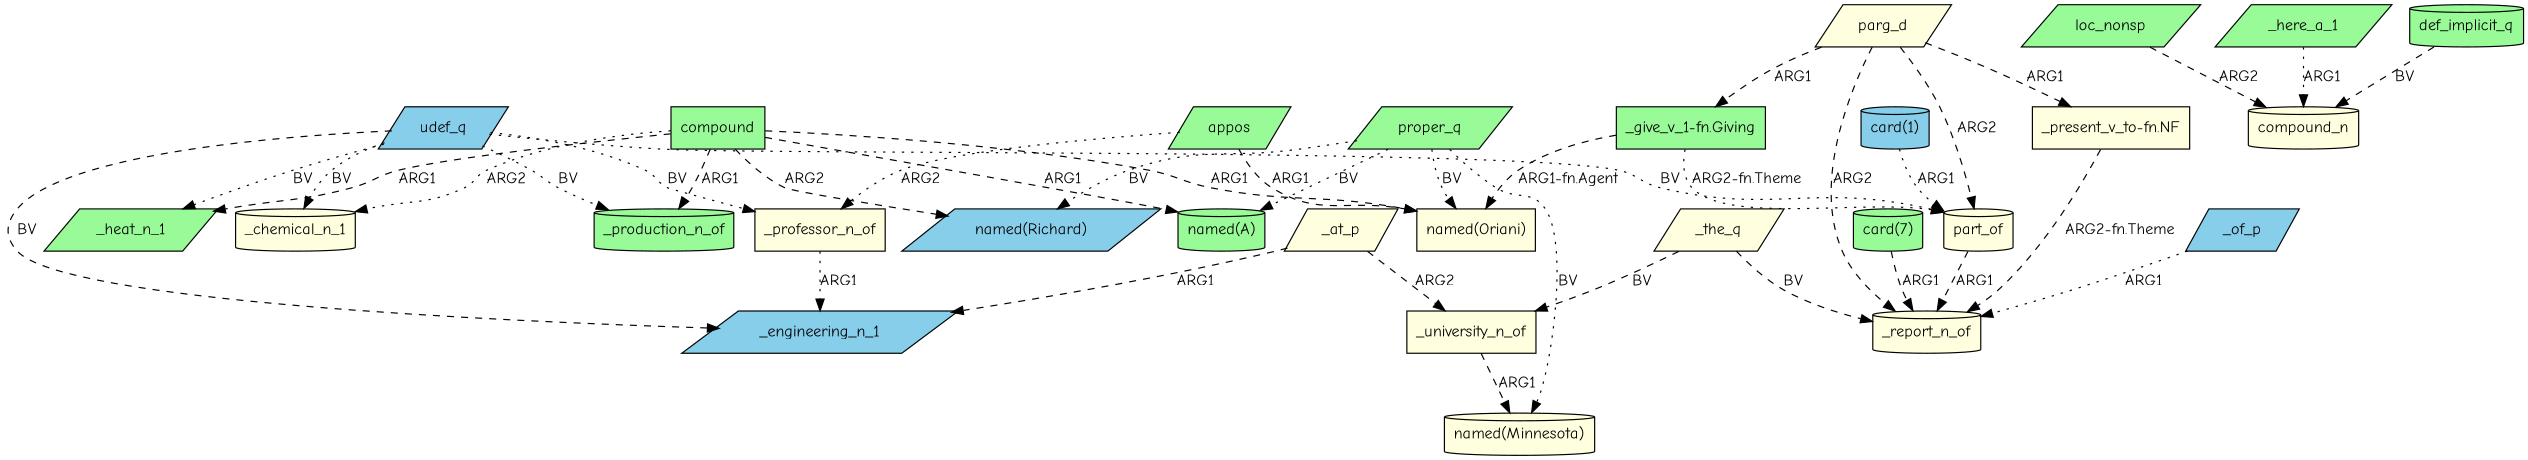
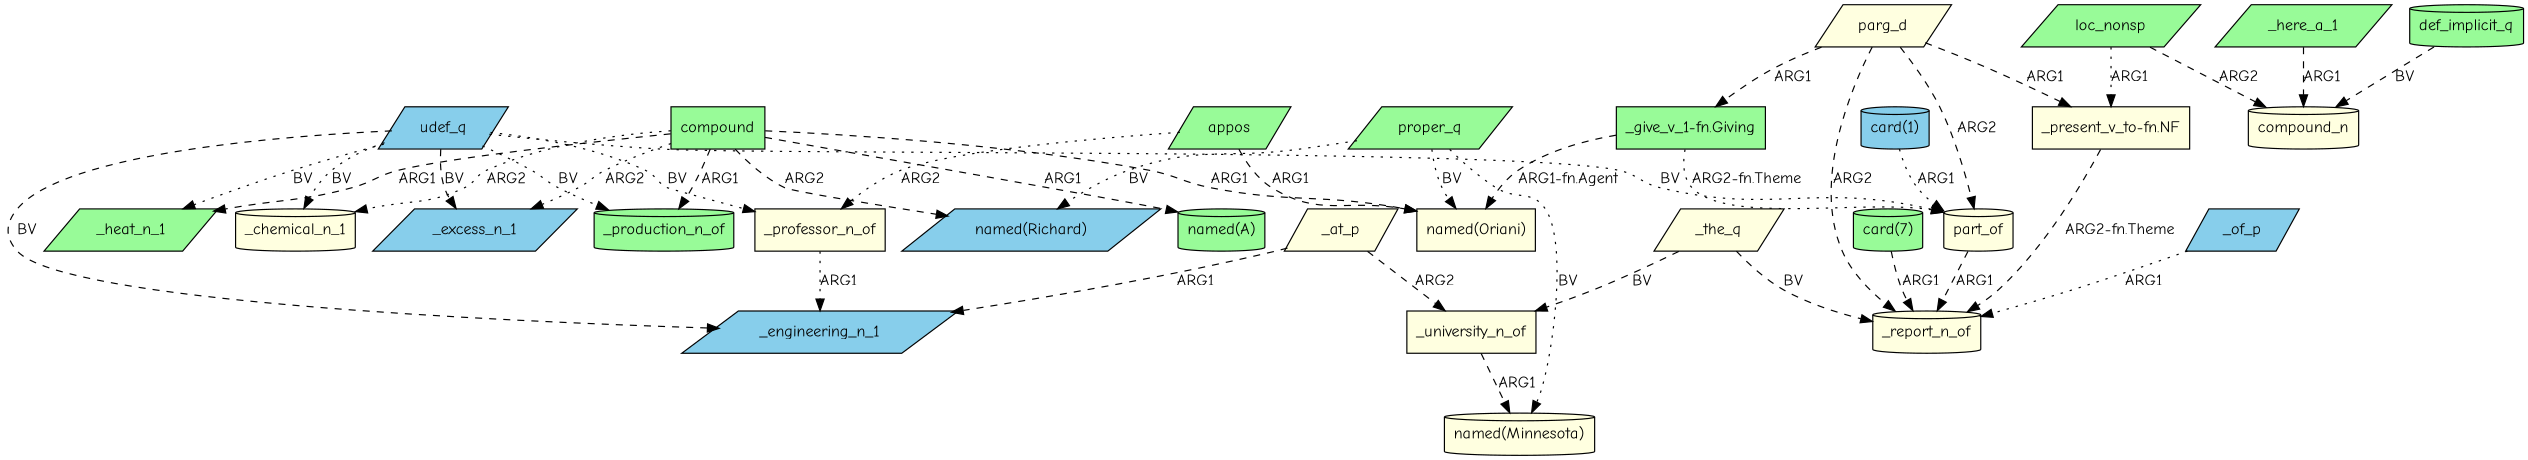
none -> (2111, 71)
(2303, 71) -> (2303, 71)
(1330, 177) -> none
none -> (475, 230)
